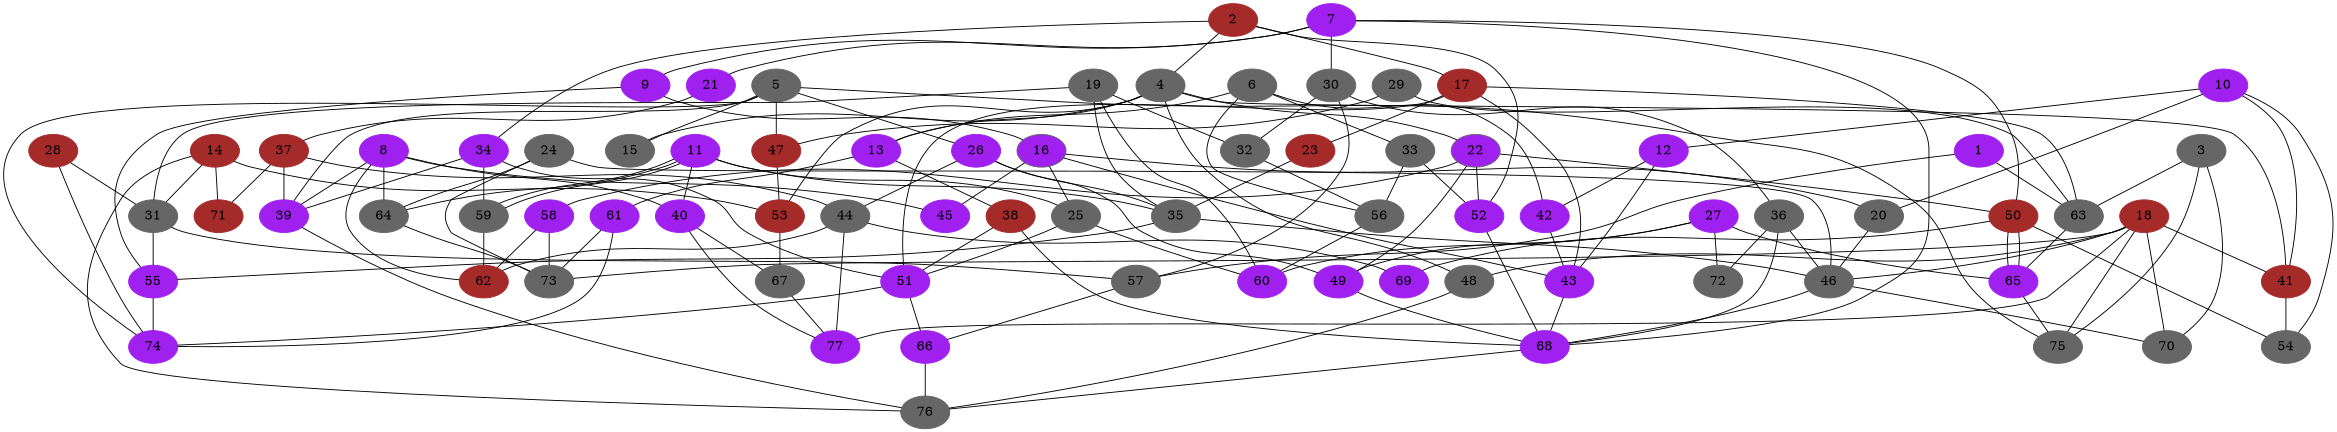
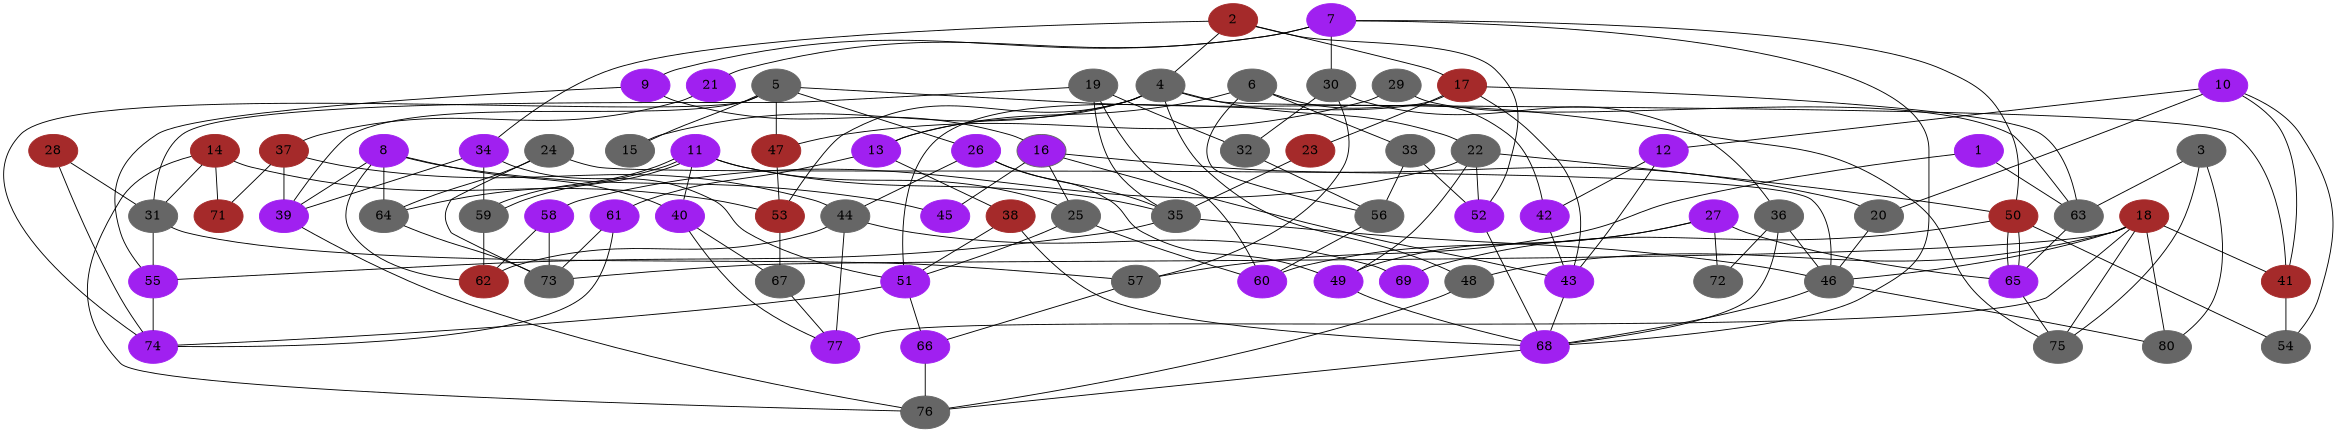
(1476, 151) -> (1476, 151)
(2167, 347) -> (2167, 347)
